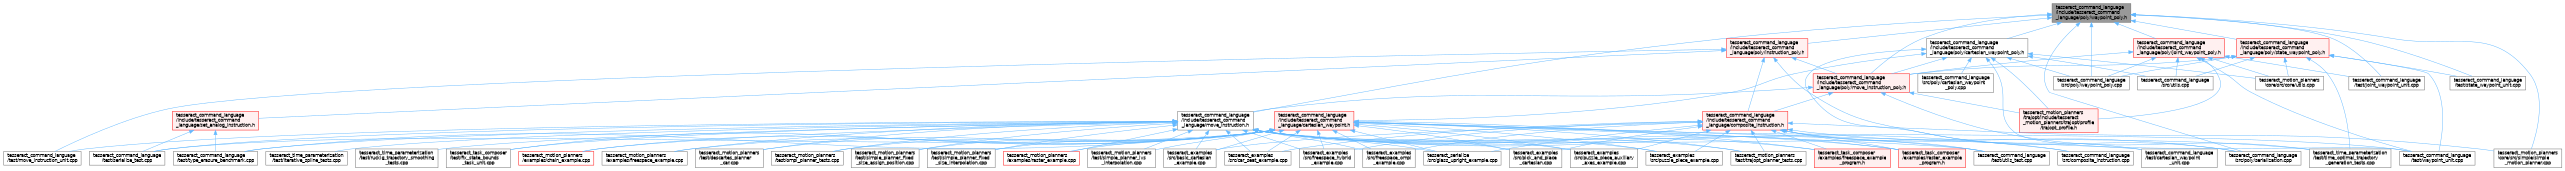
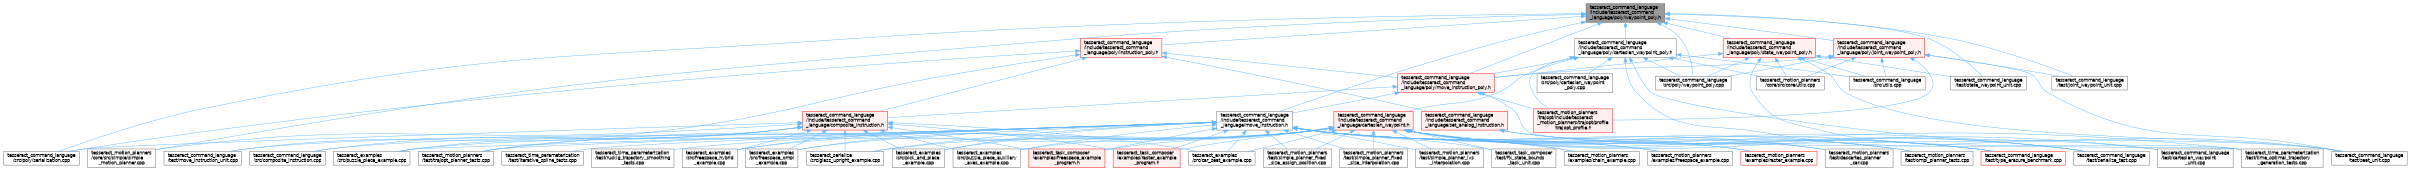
(215, 158) -> (2023, 158)
(556, 158) -> (1602, 158)
(1190, 158) -> none
(1536, 158) -> (918, 158)
(2012, 158) -> none
(2437, 158) -> (2369, 158)
